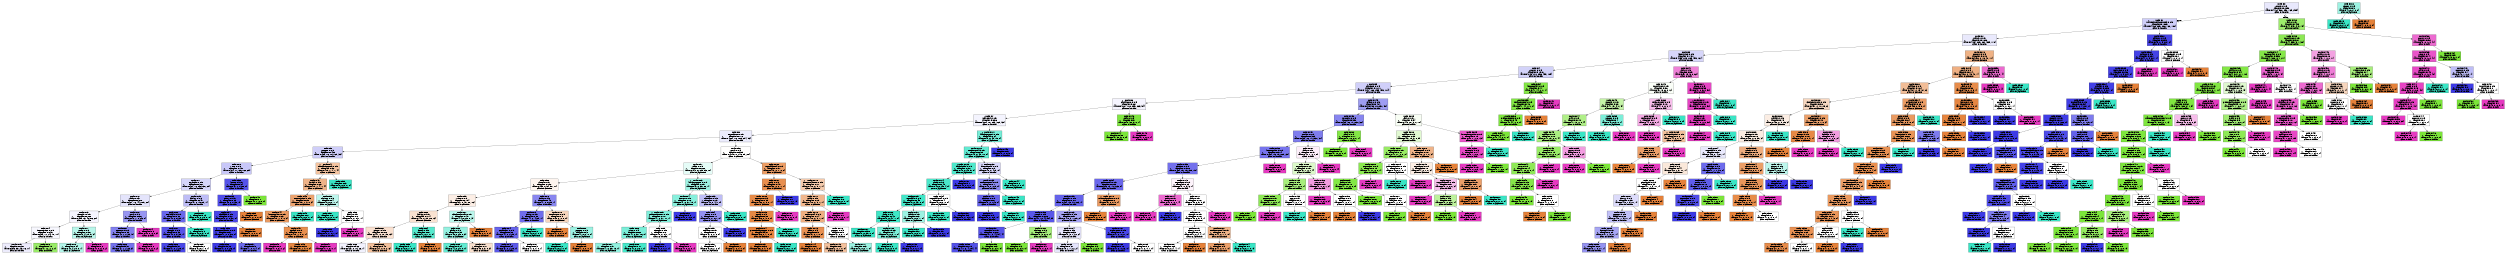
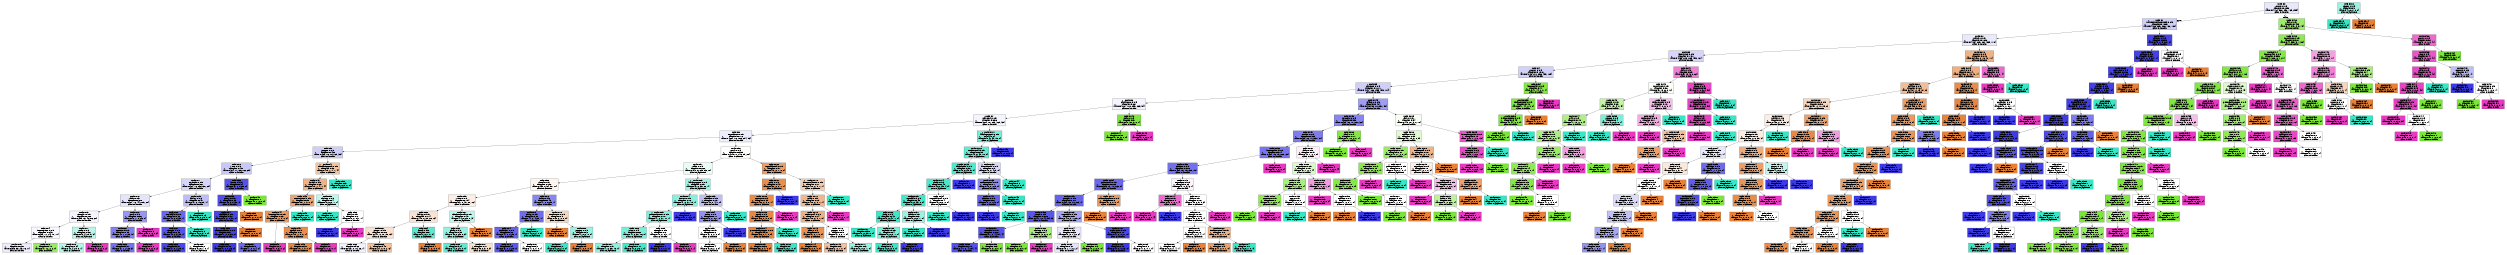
(990, 136) -> (990, 136)
(2133, 156) -> (2133, 156)
(2124, 193) -> (2124, 192)
(285, 240) -> (276, 232)
(405, 248) -> none
